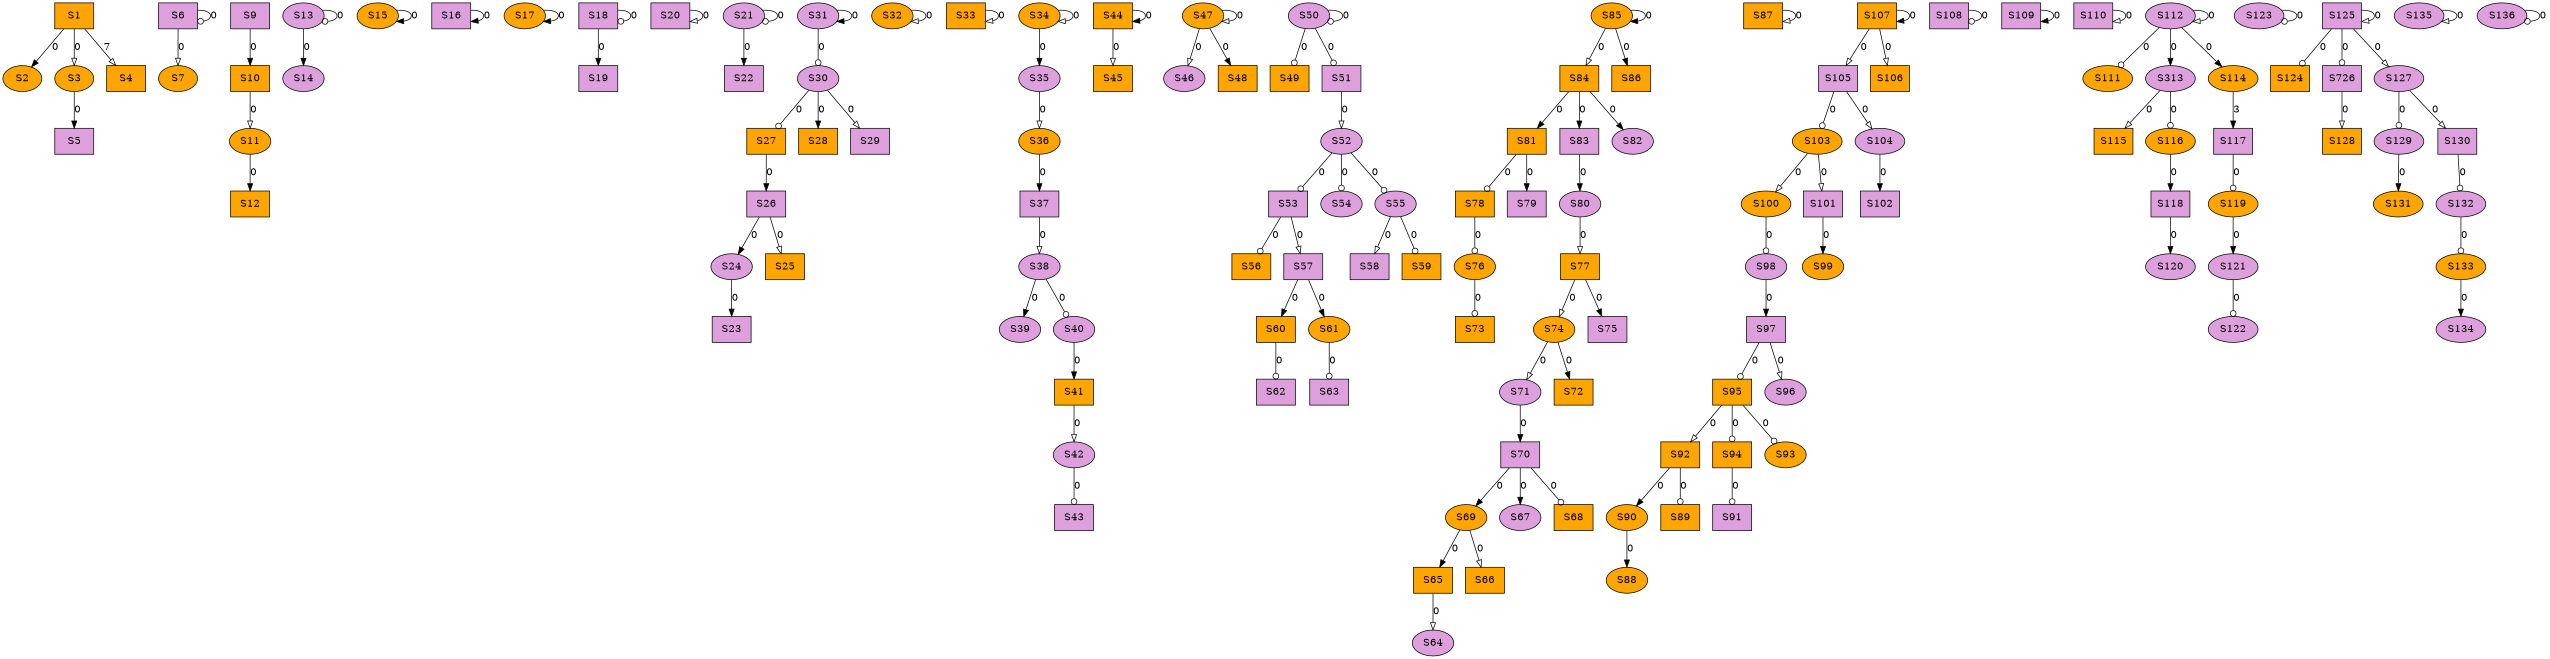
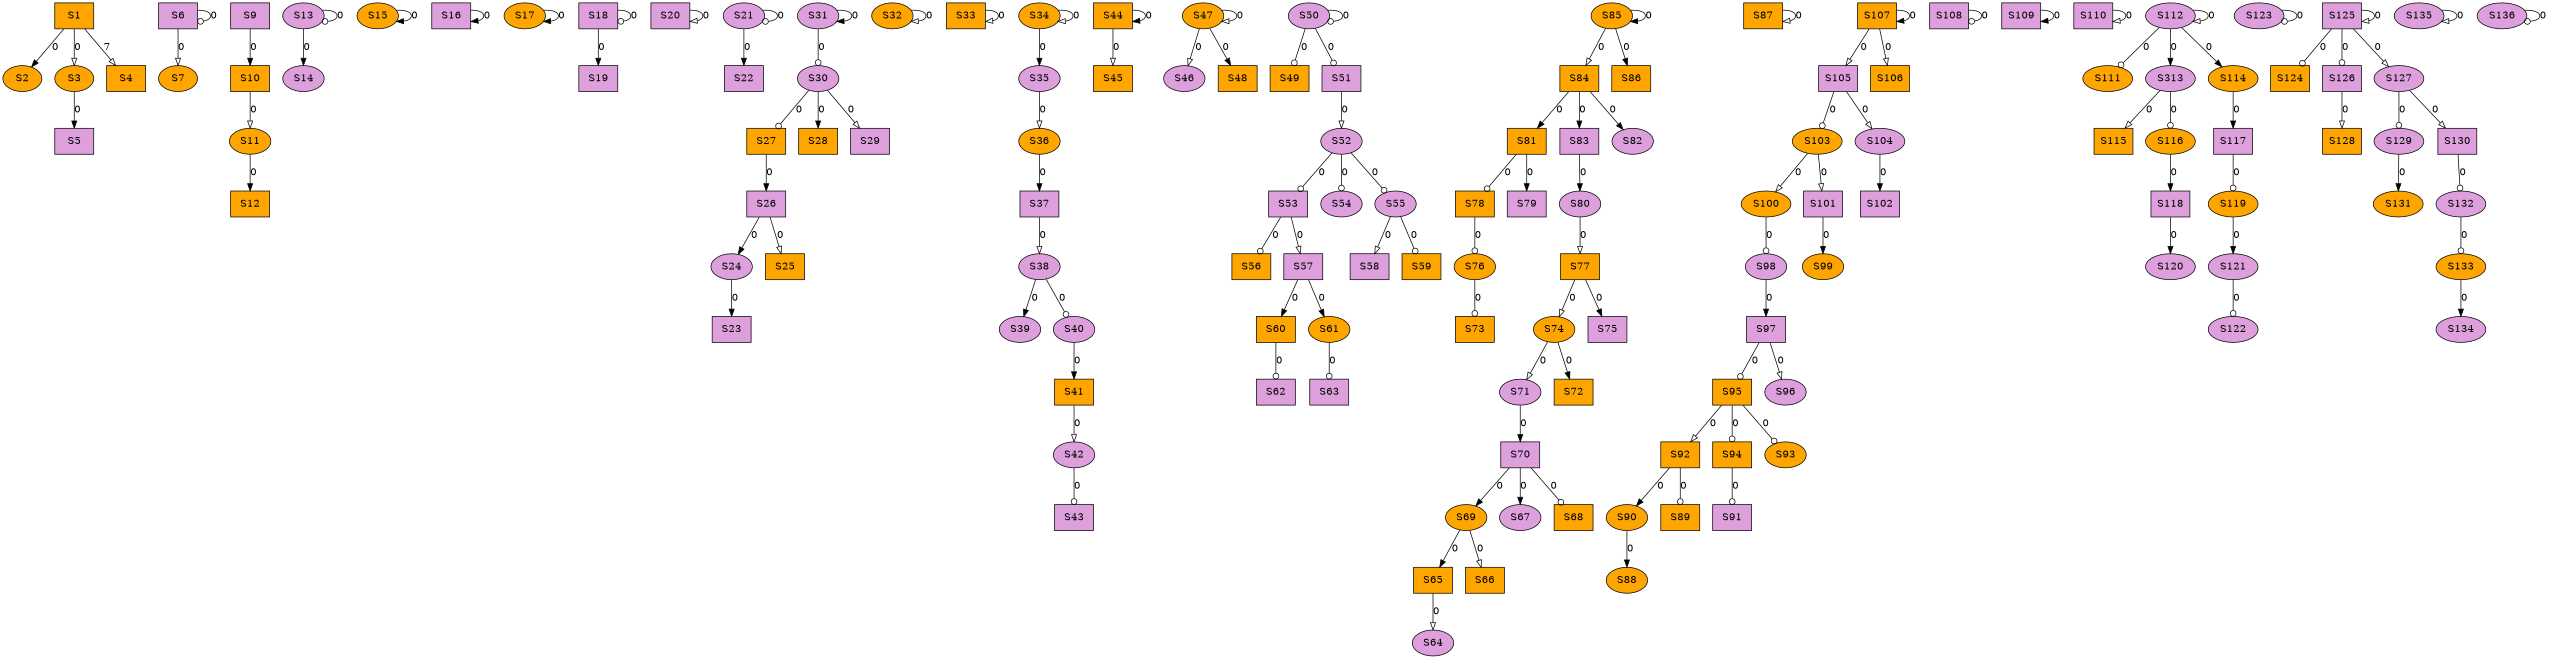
(2342, 79) -> (2342, 79)
(2237, 110) -> (2237, 110)
